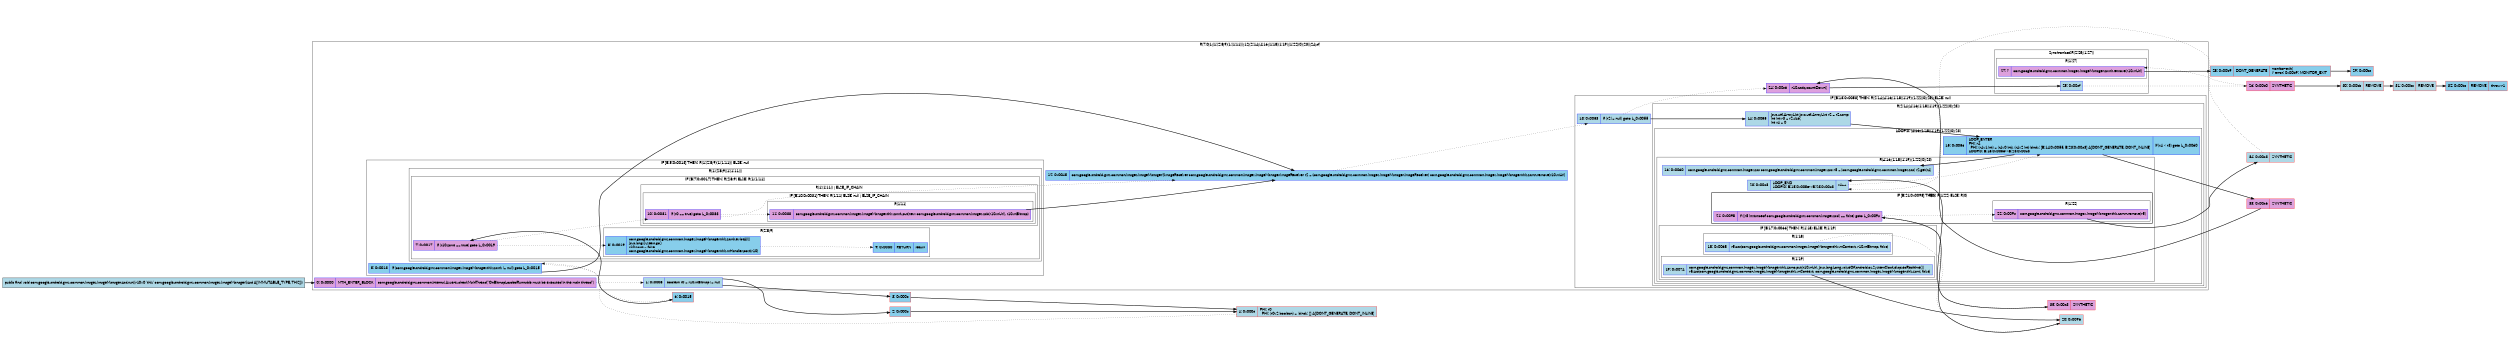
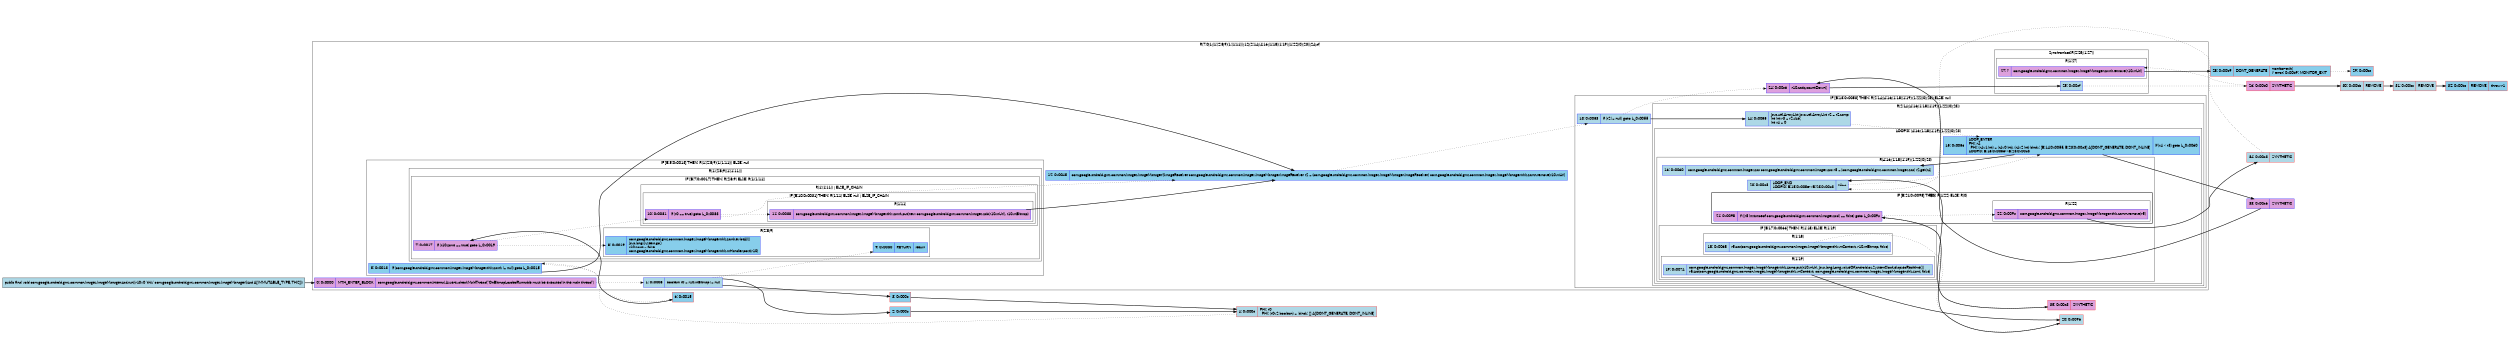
(2339, 71) -> (2339, 71)
(1914, 130) -> (1914, 130)
(2271, 204) -> (2271, 204)
(815, 247) -> (792, 265)
